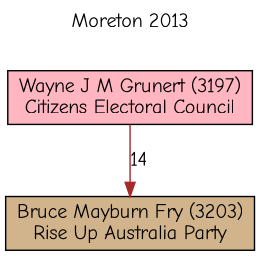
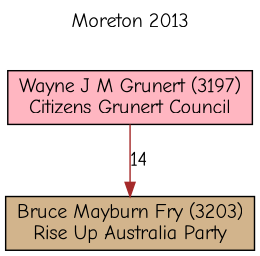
(130, 98) -> (130, 98)
